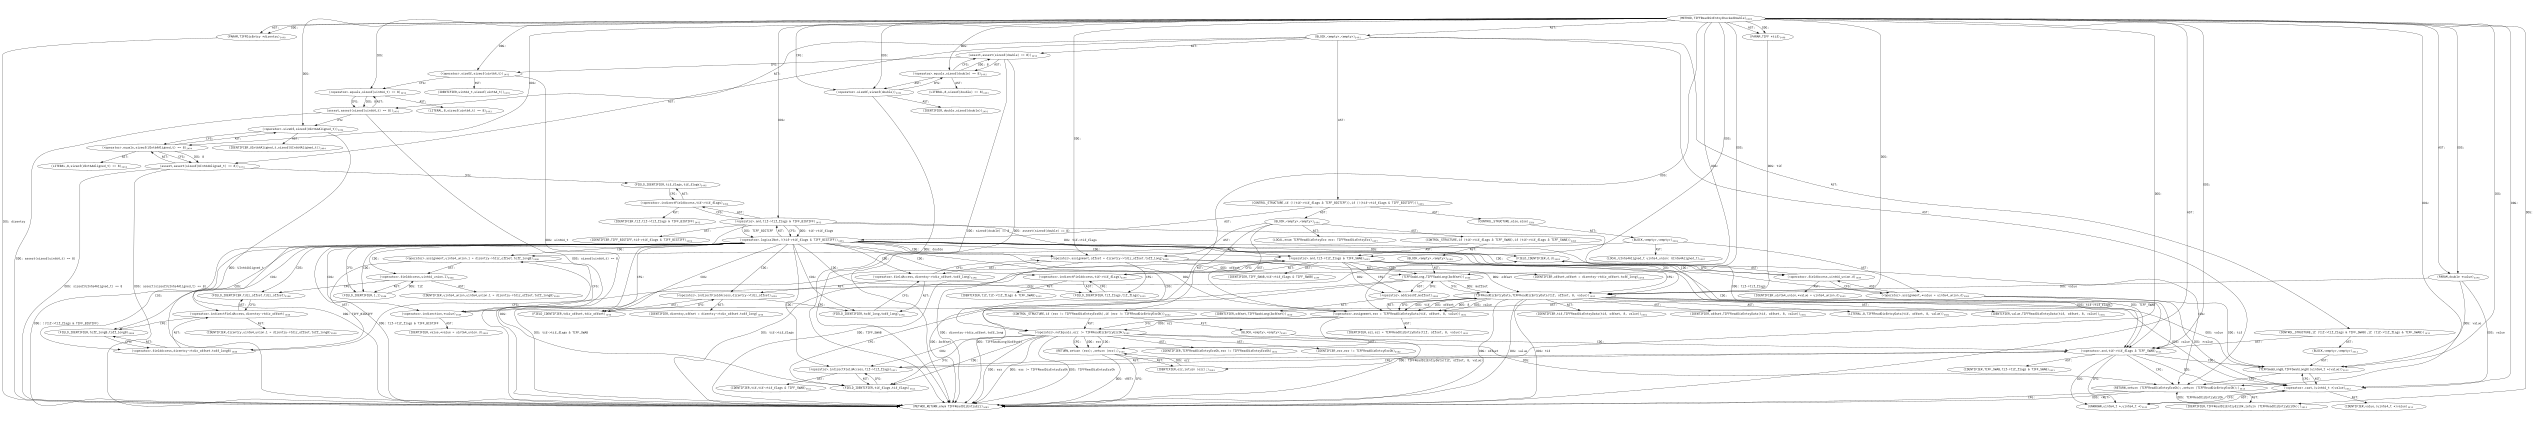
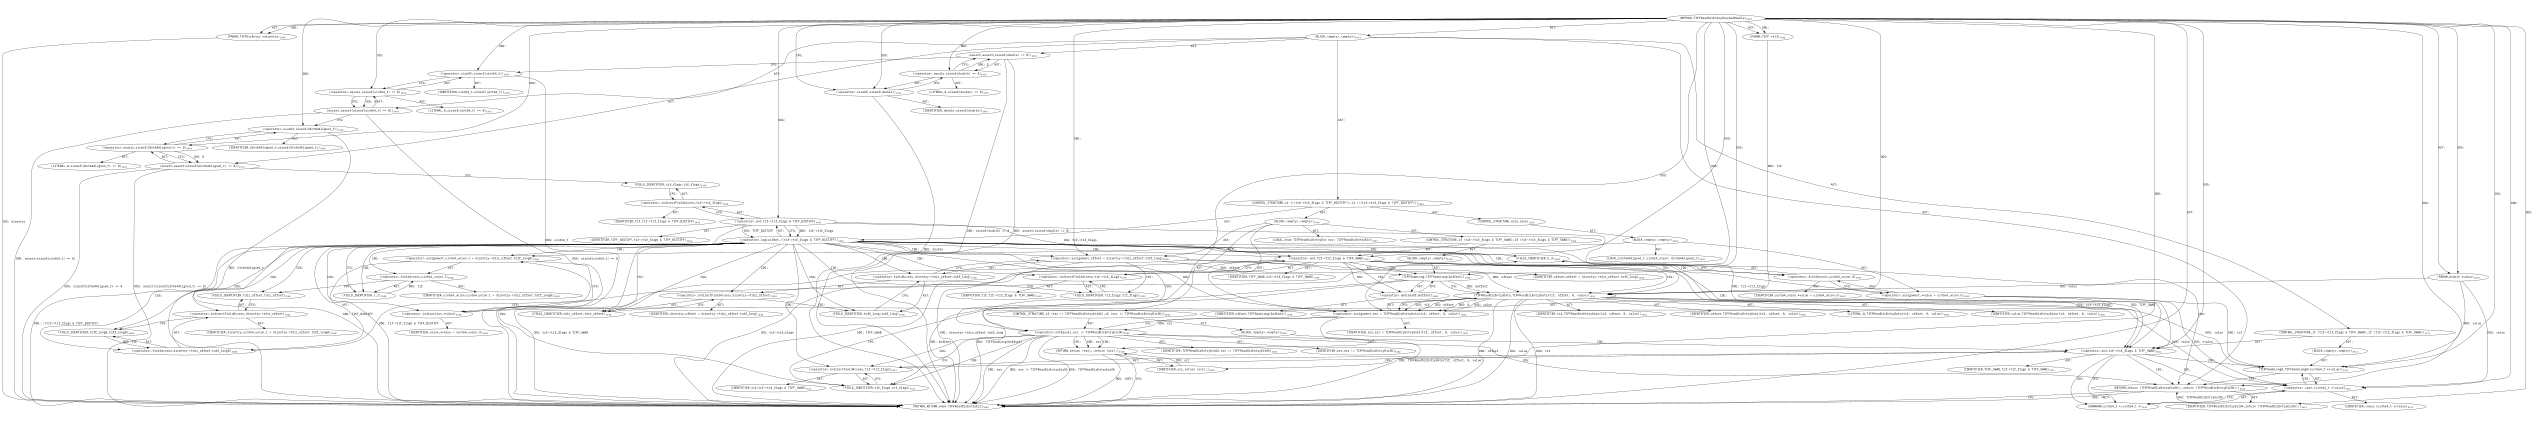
none -> (429, 85)
(130, 342) -> (130, 342)
